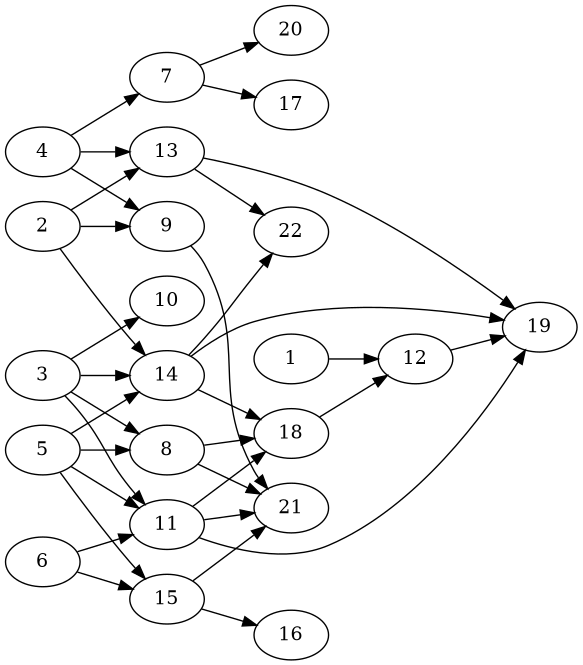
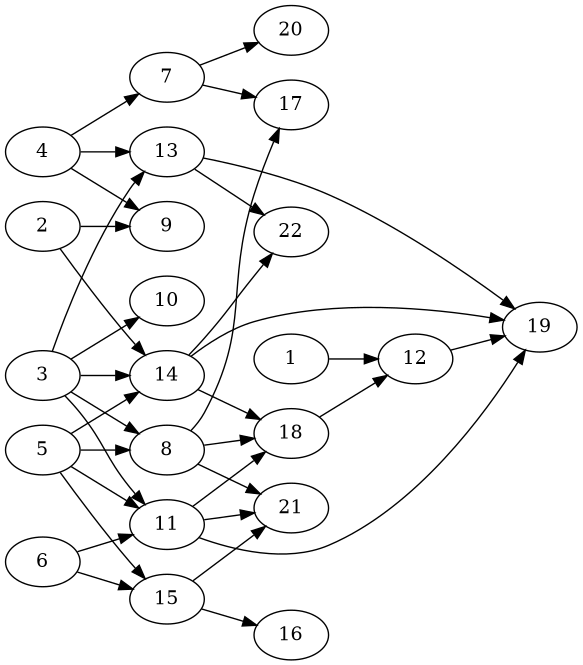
(96, 194) -> (88, 264)
none -> (238, 281)
(229, 360) -> none
